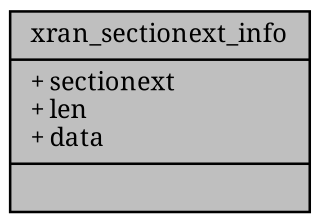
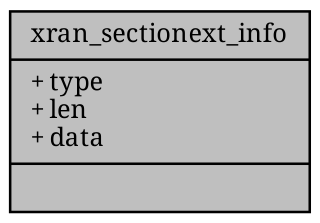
(104, 83) -> (67, 83)
